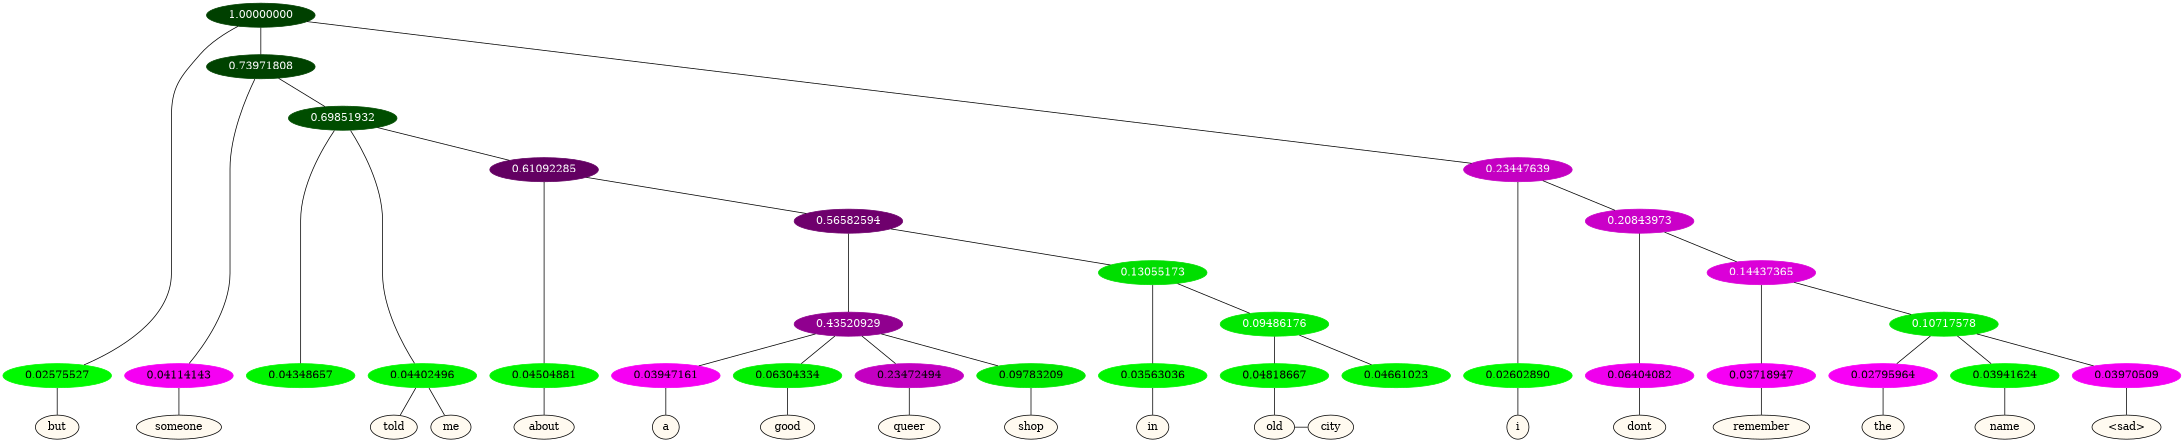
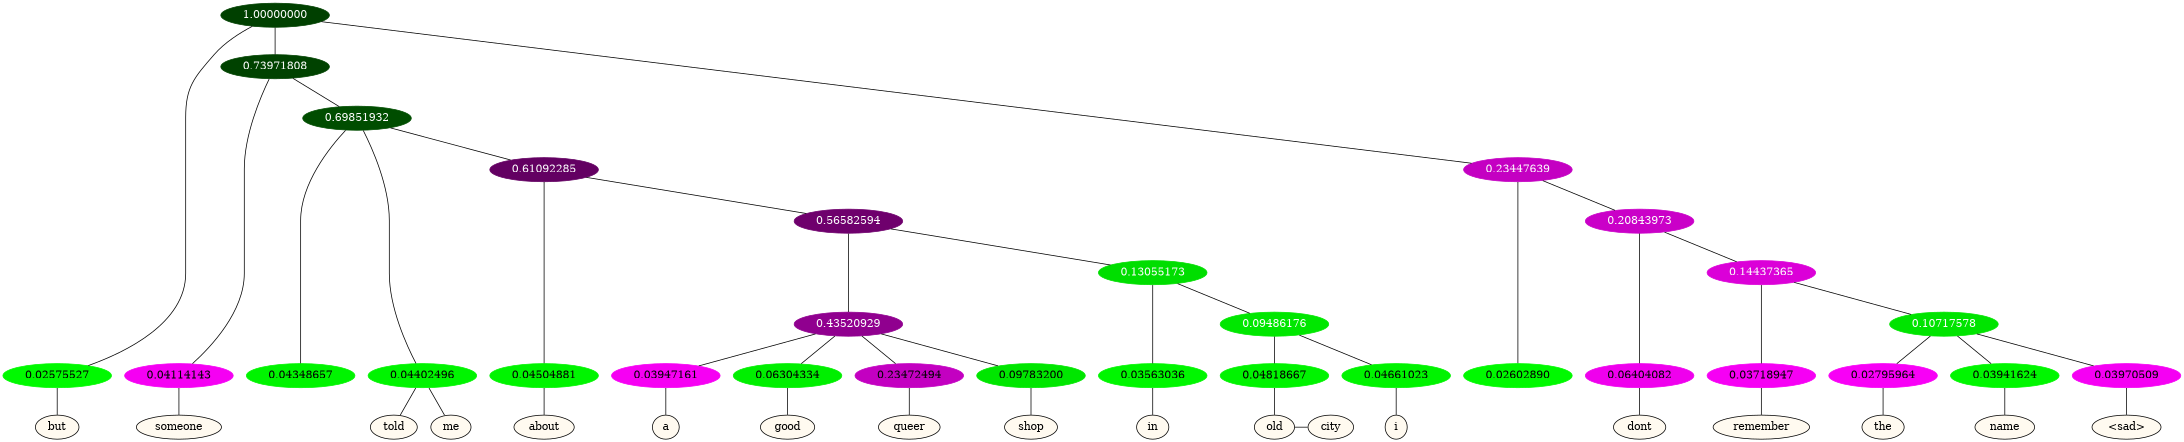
(1031, 376) -> (1031, 376)
(1518, 401) -> (1396, 401)
